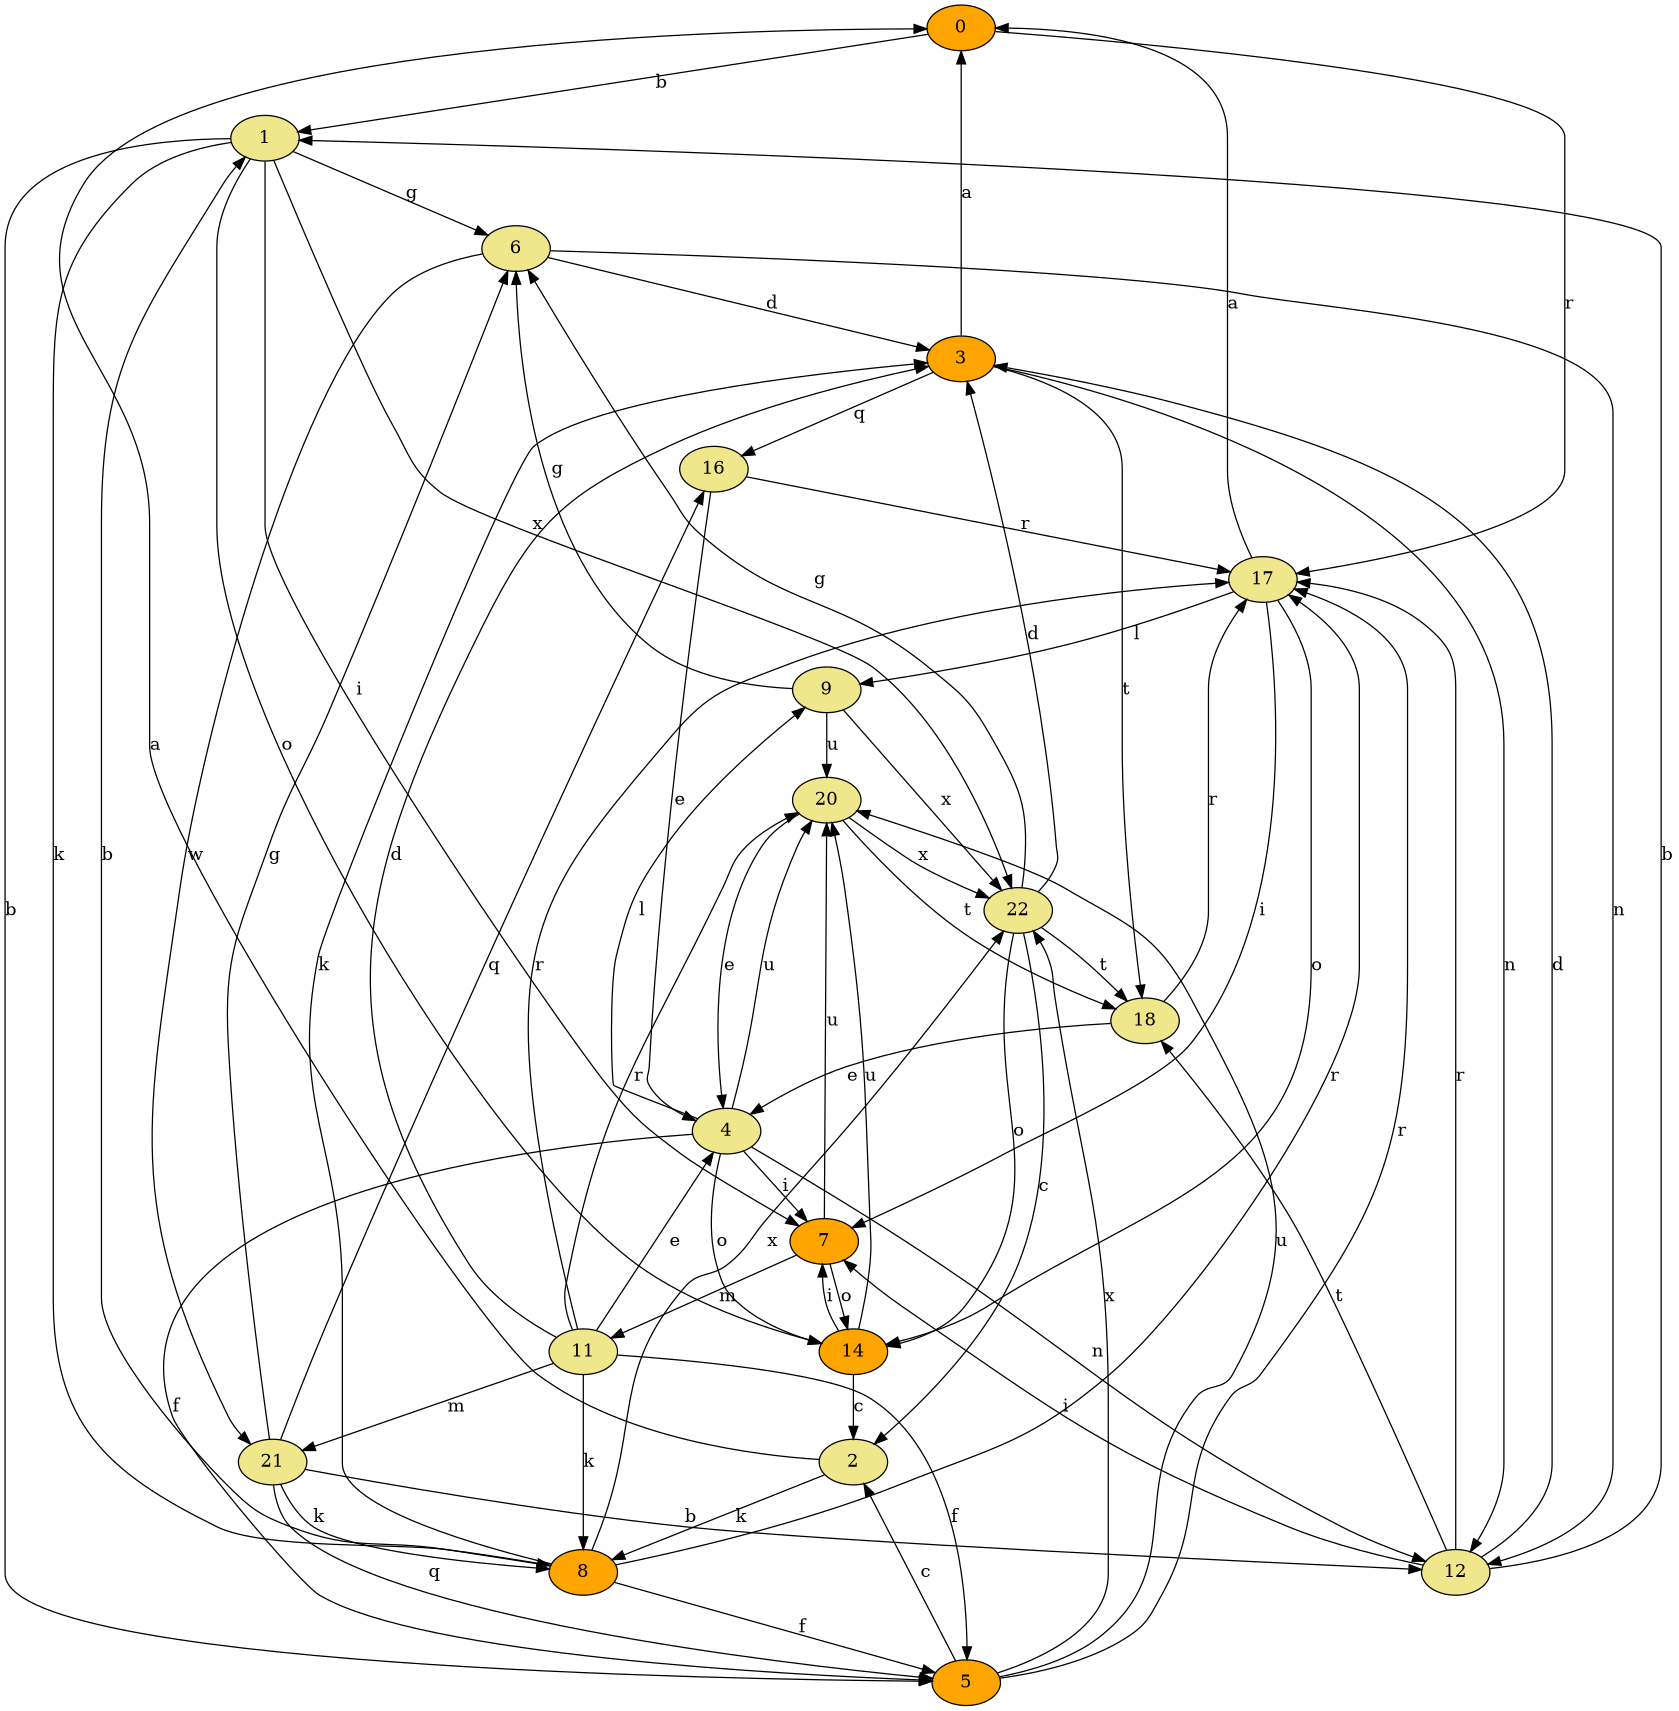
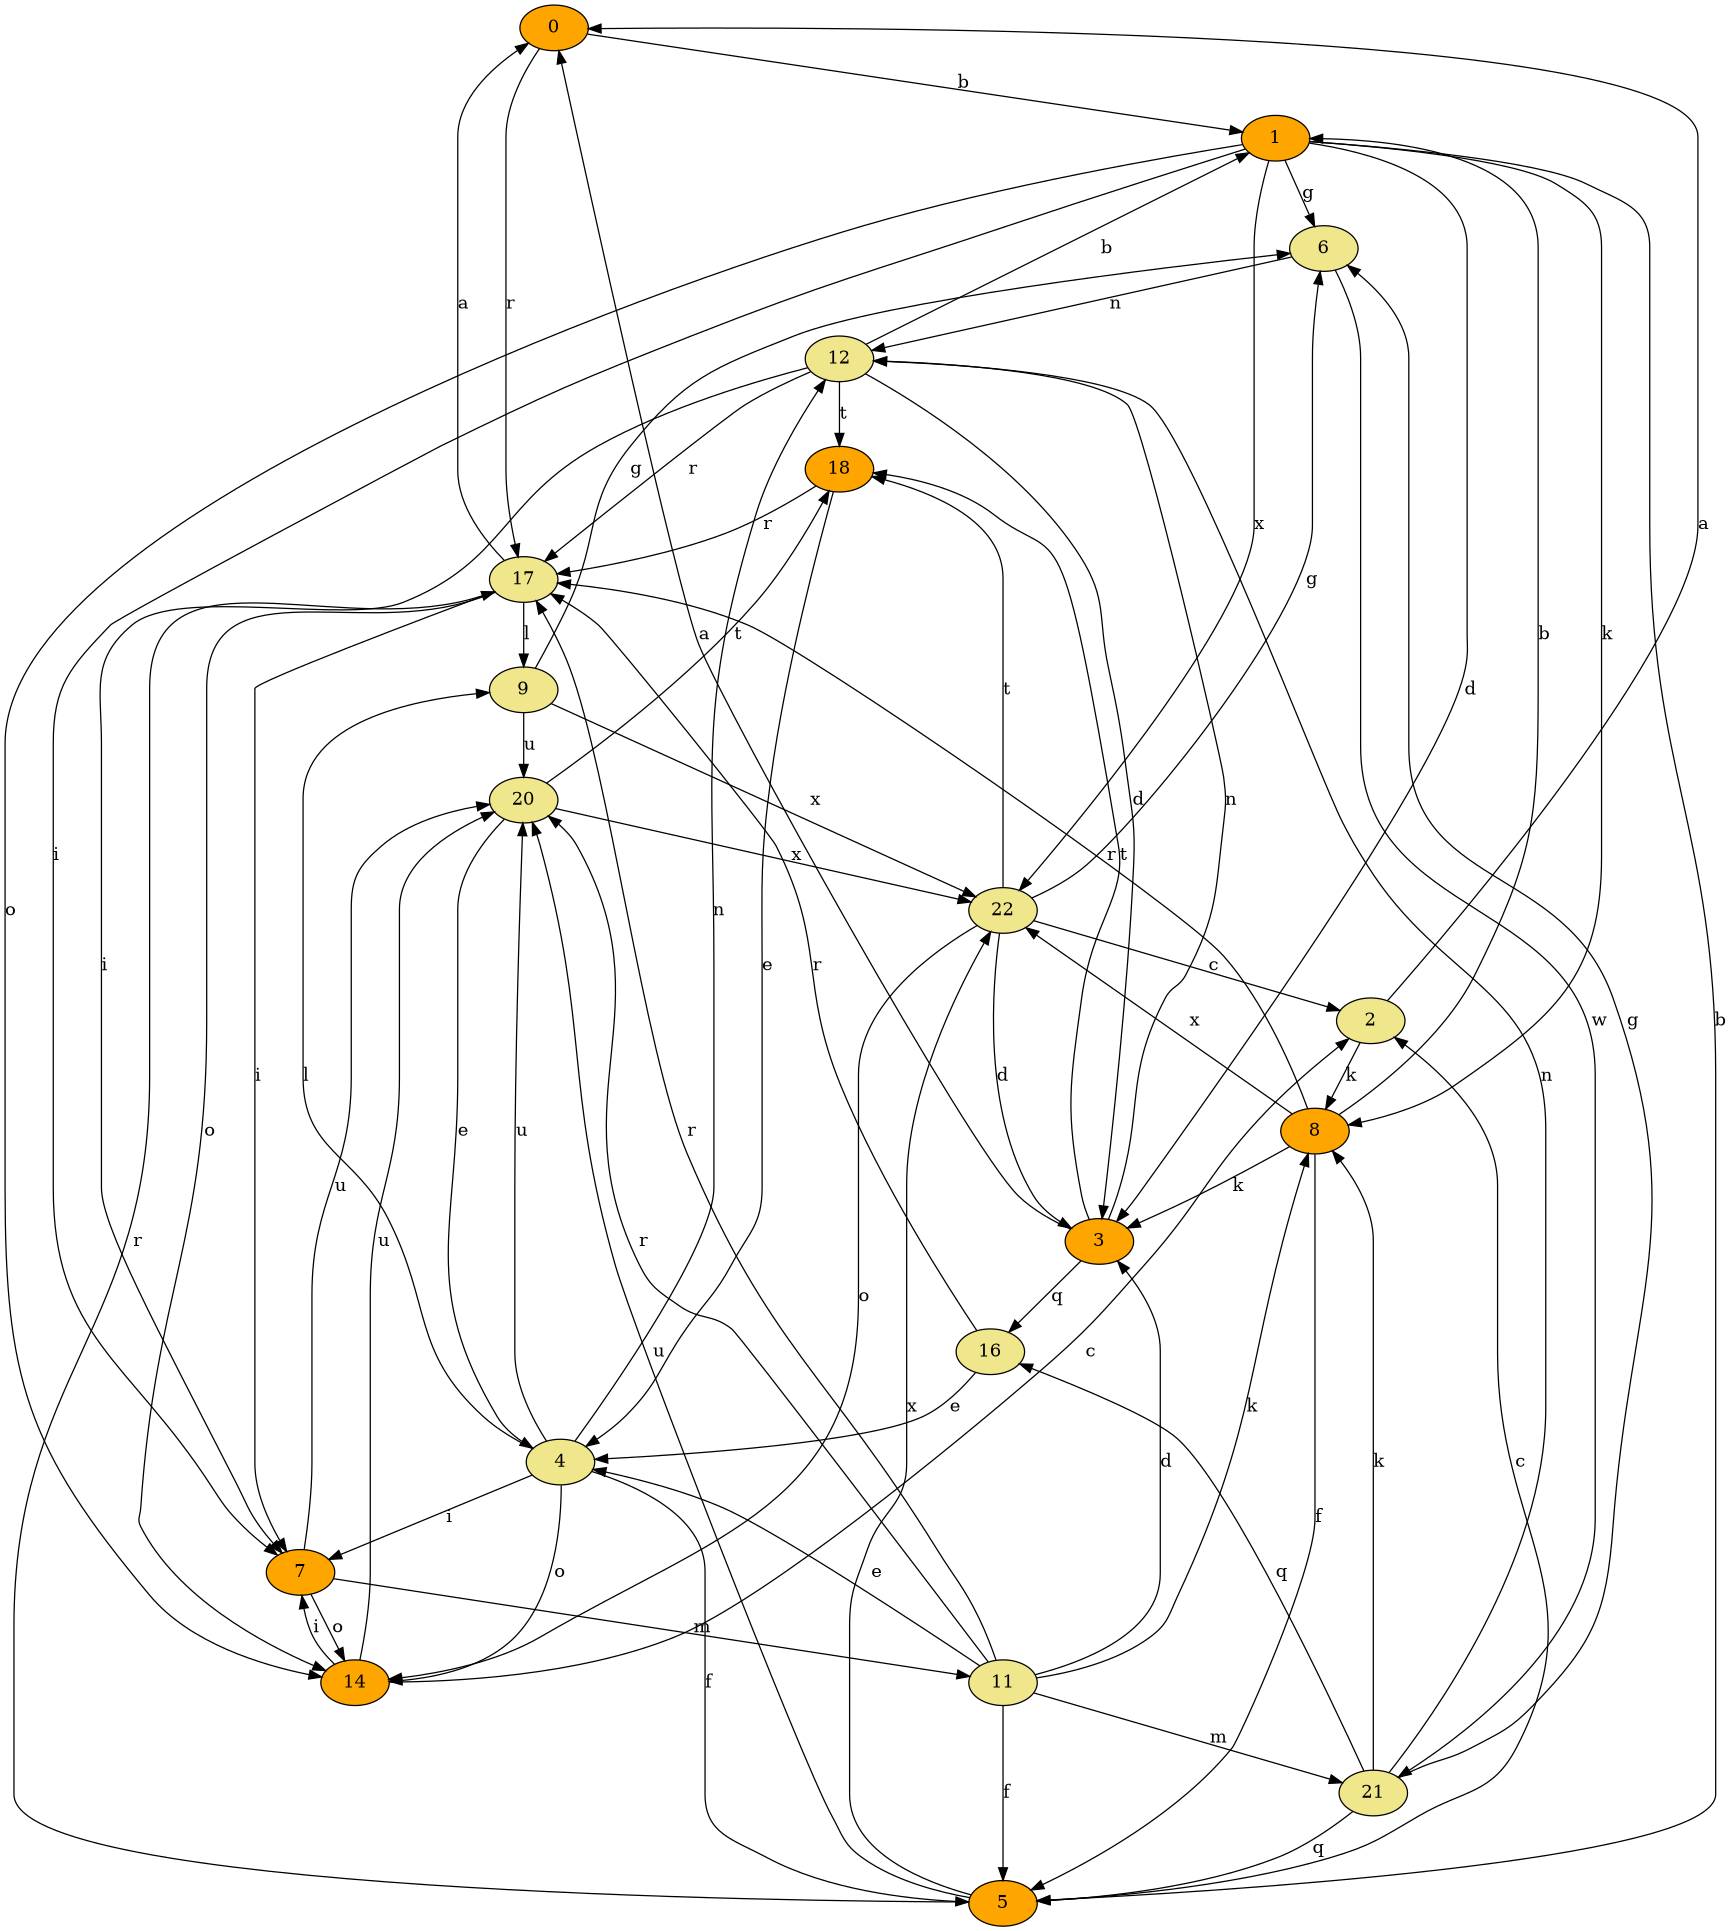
(265, 138) -> (1276, 138)
(732, 302) -> (1463, 676)
(1145, 1021) -> (839, 469)
(691, 1517) -> (1547, 1076)
